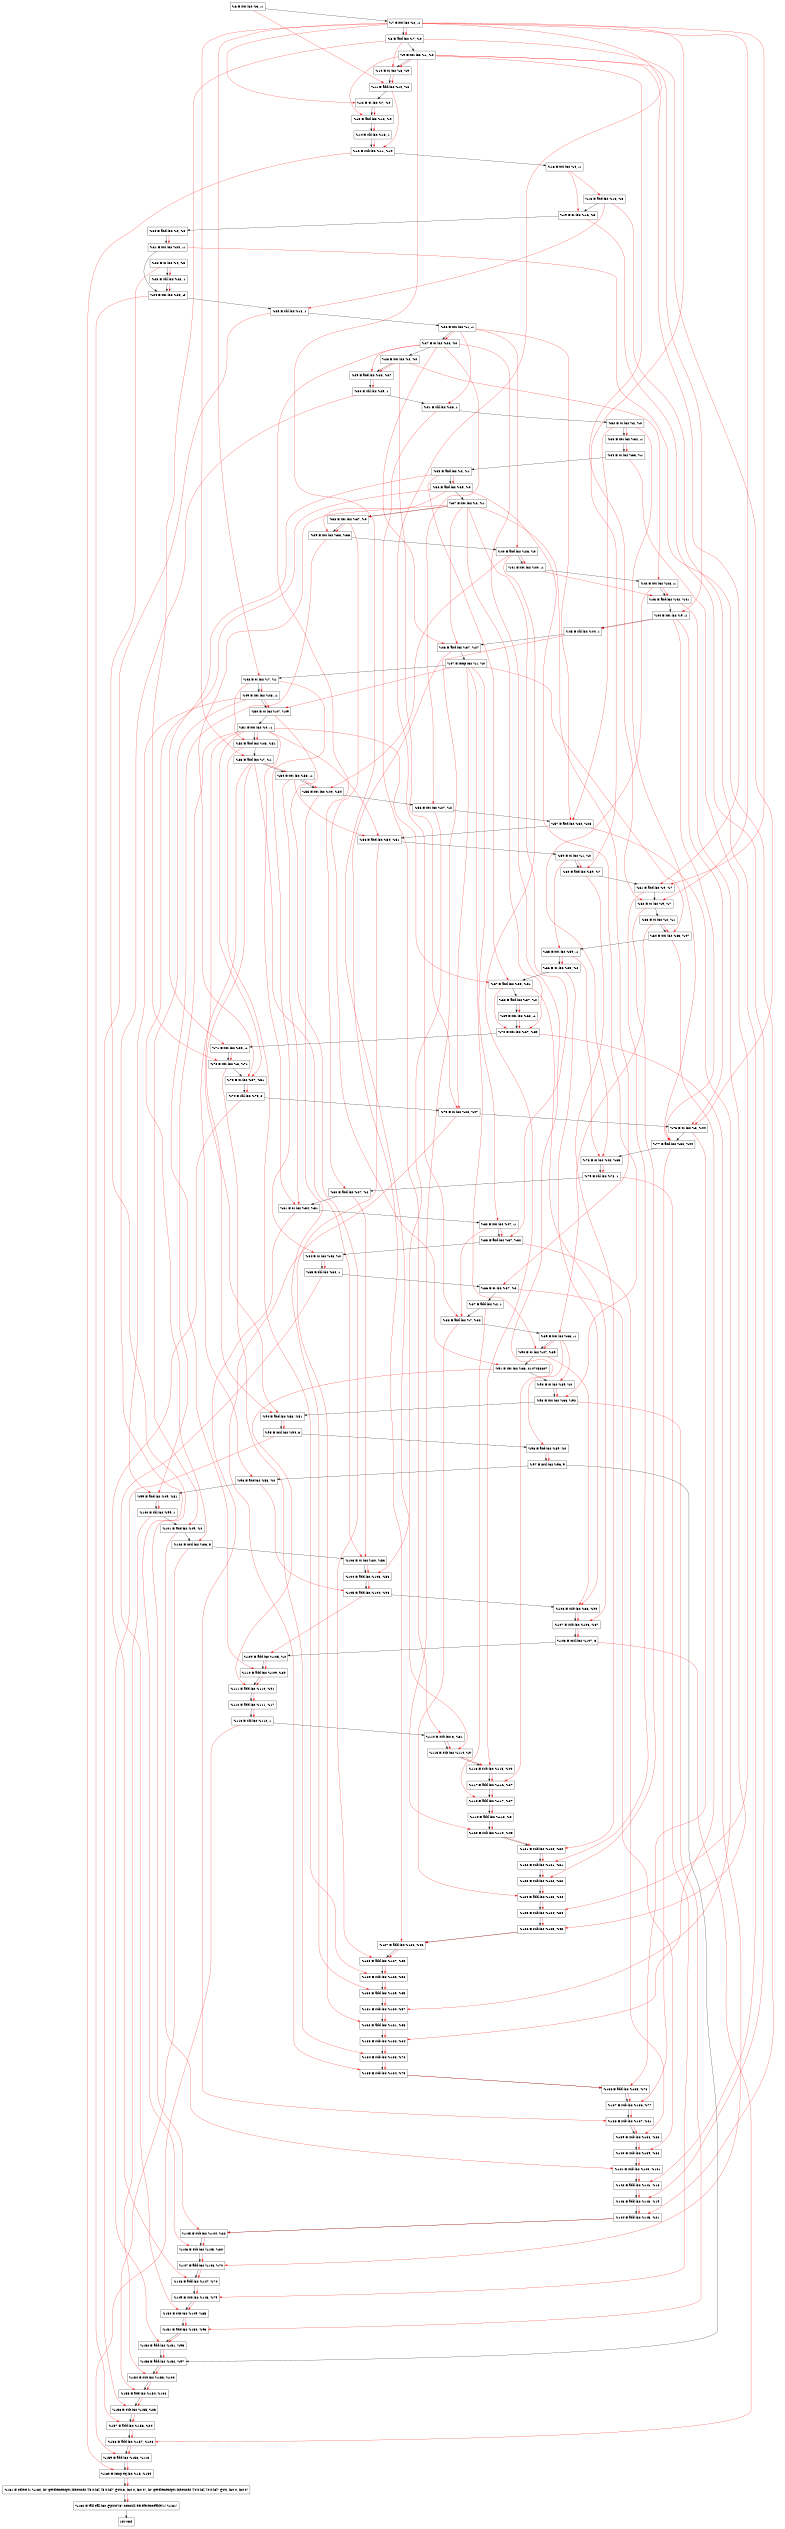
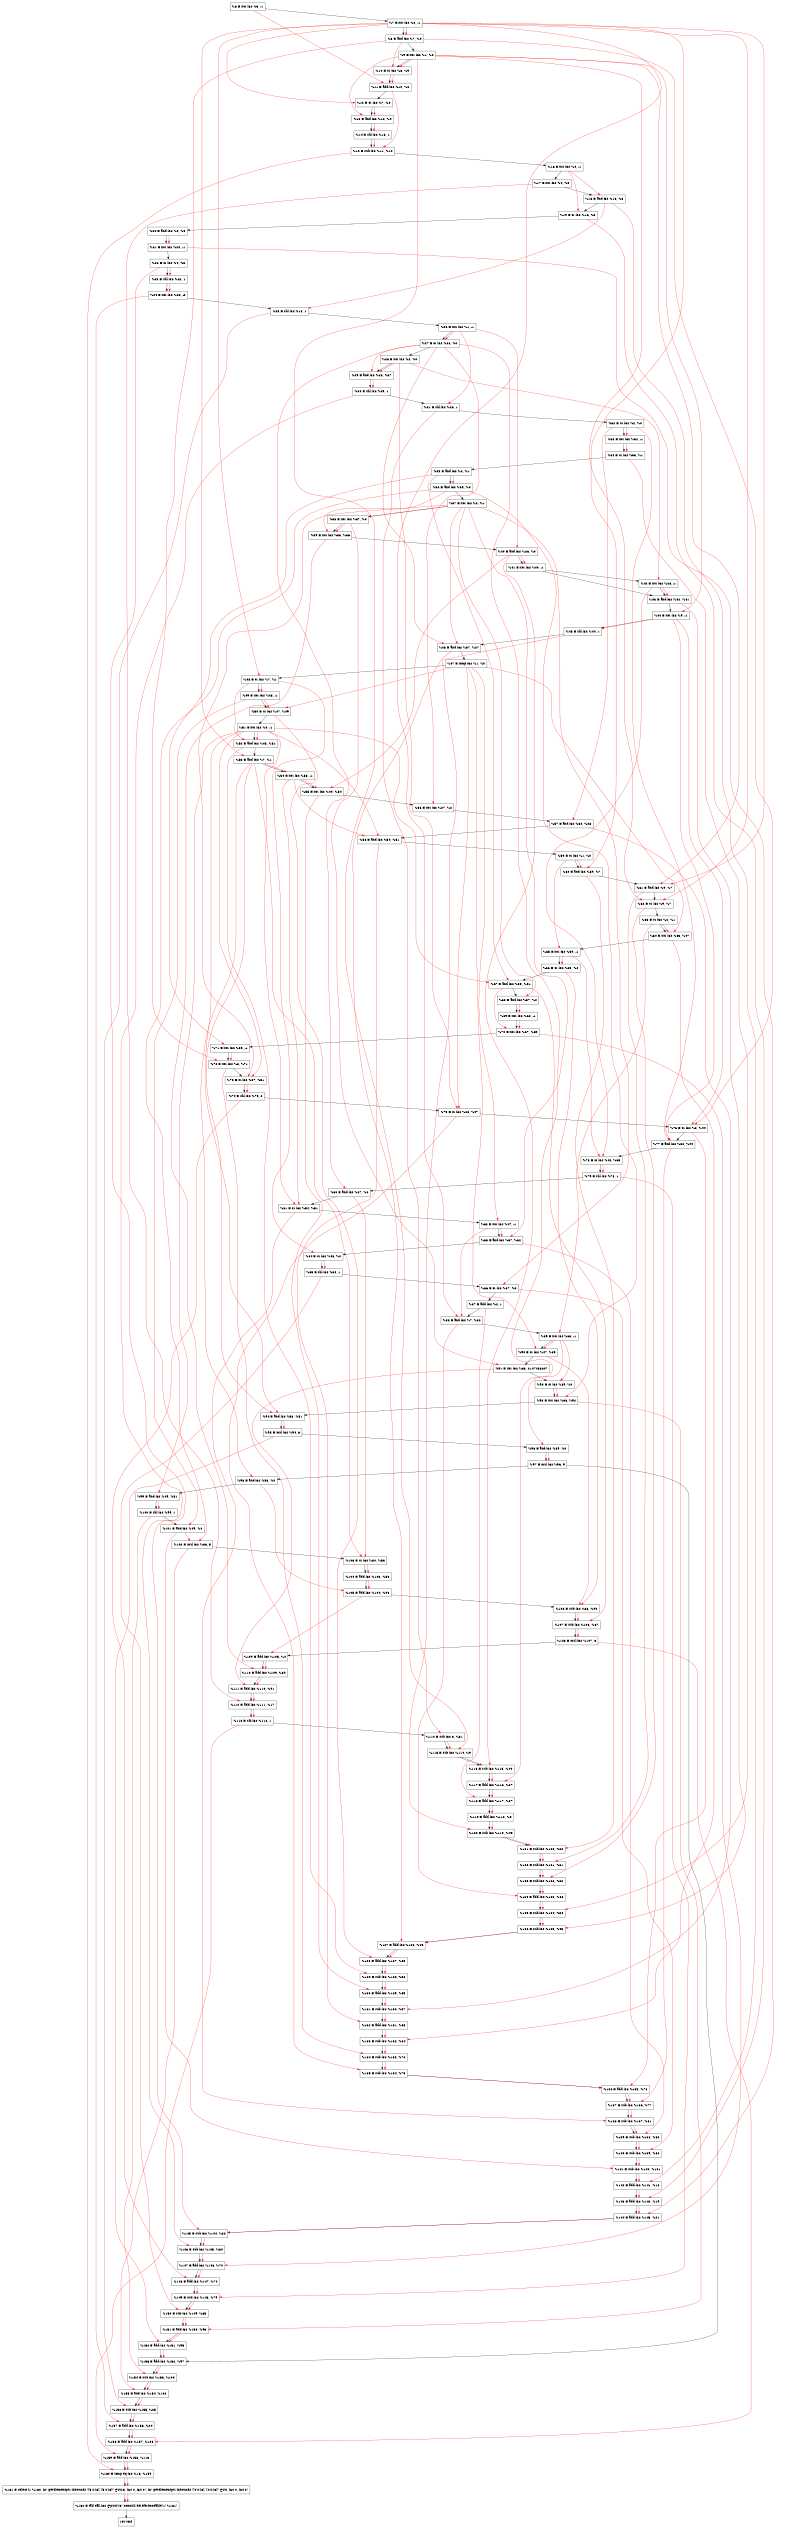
none -> (552, 183)
(144, 270) -> (168, 254)
(568, 538) -> none
(597, 583) -> (597, 583)
(510, 771) -> (502, 757)
(138, 1067) -> none
(421, 1195) -> none
(187, 1536) -> (187, 1536)
